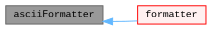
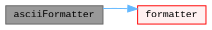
(125, 21) -> (115, 8)
